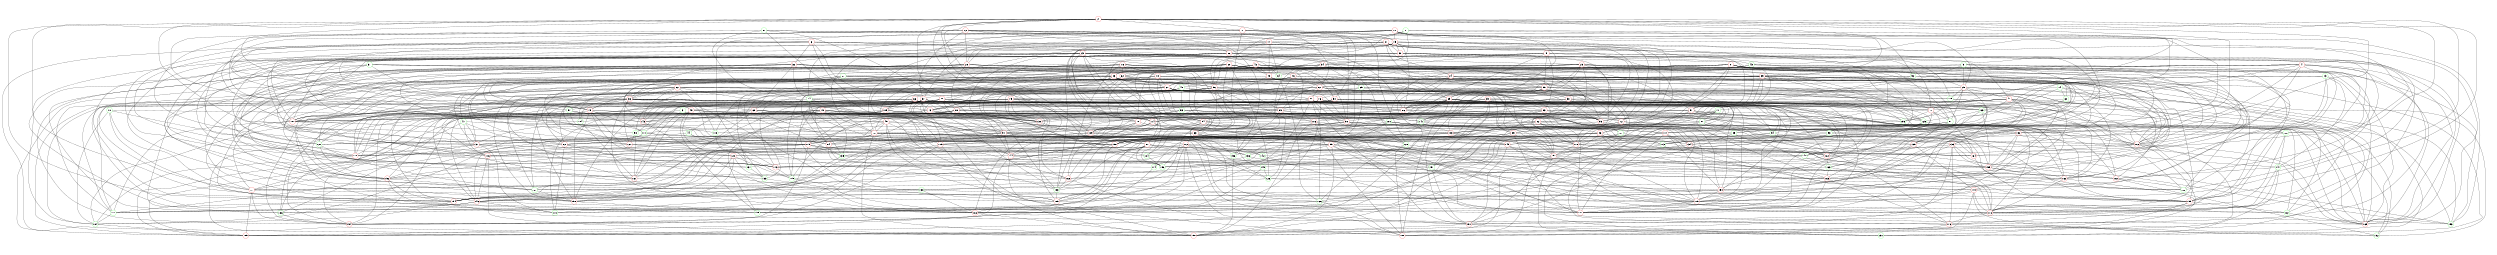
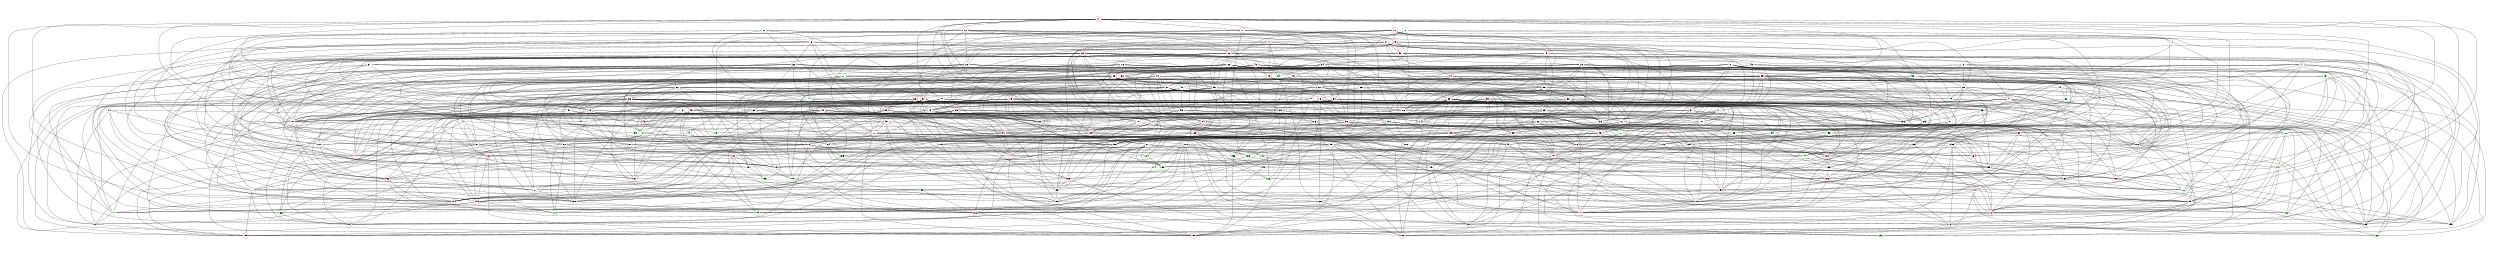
(1266, 174) -> (1478, 171)
